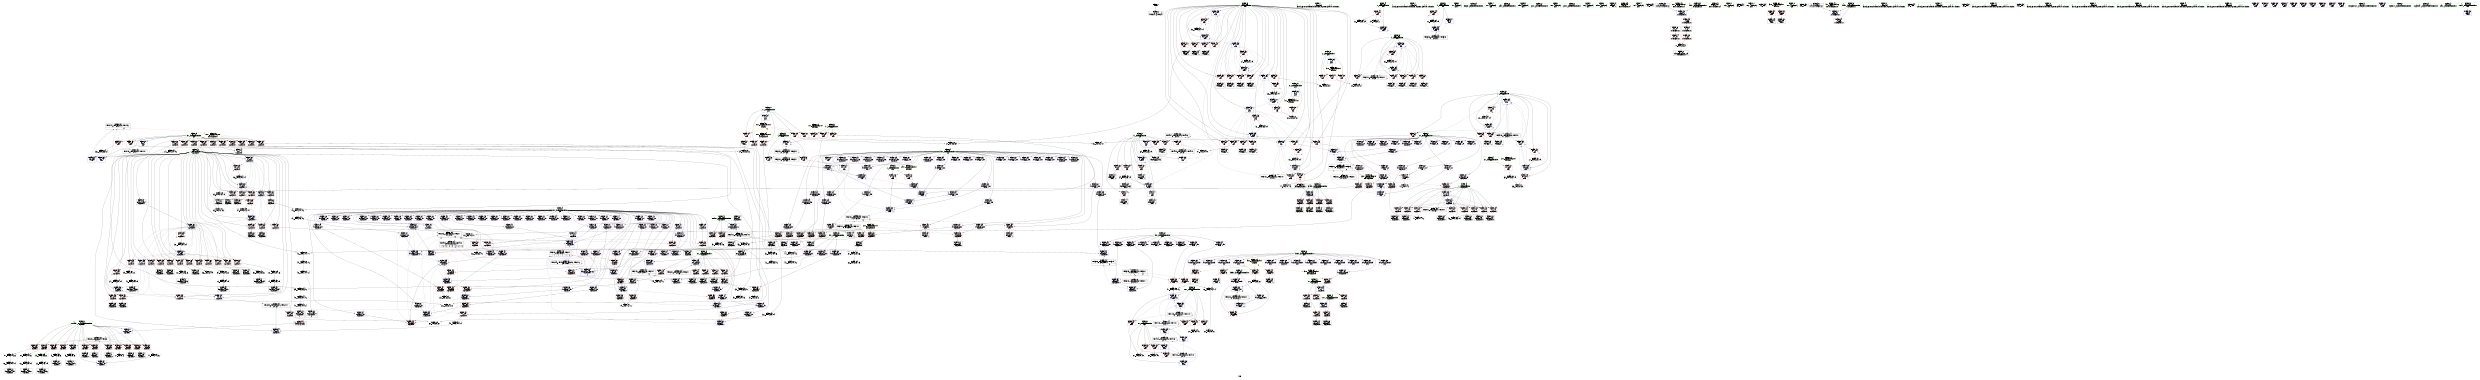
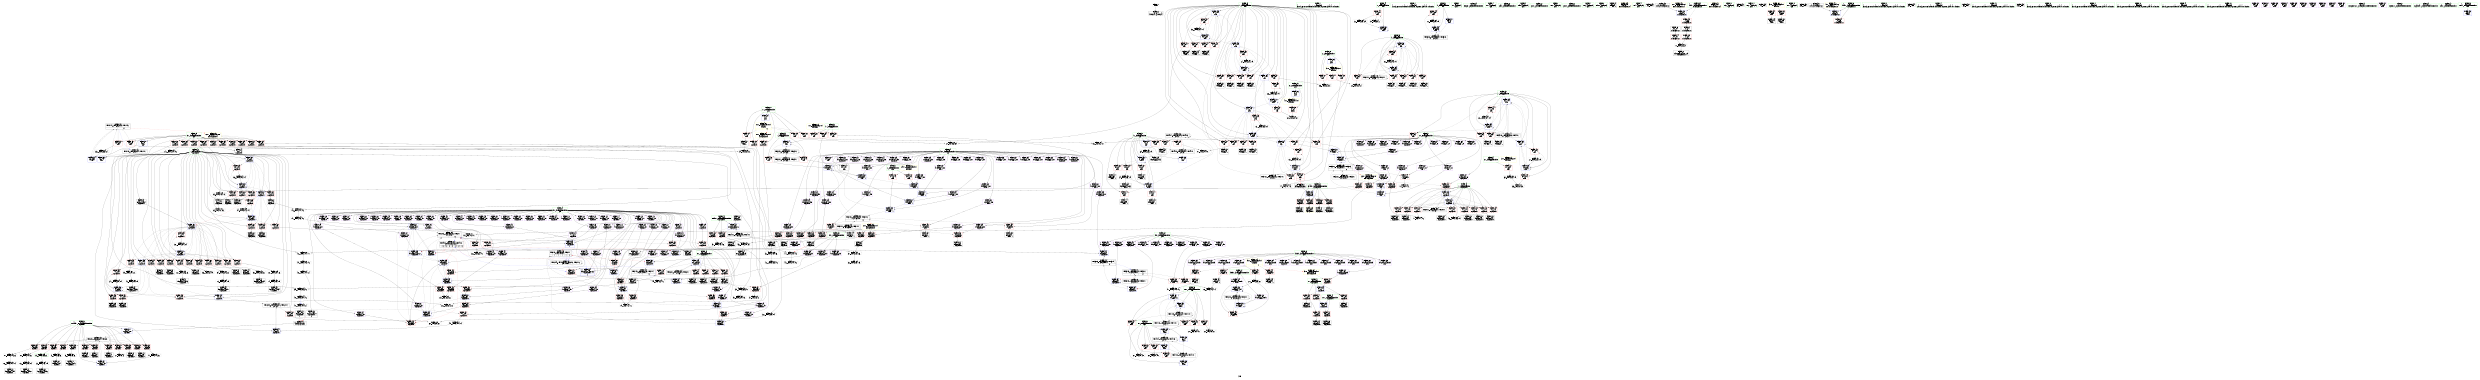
(1293, 111) -> (1293, 111)
none -> (920, 177)
none -> (1207, 244)
(274, 291) -> (274, 291)
